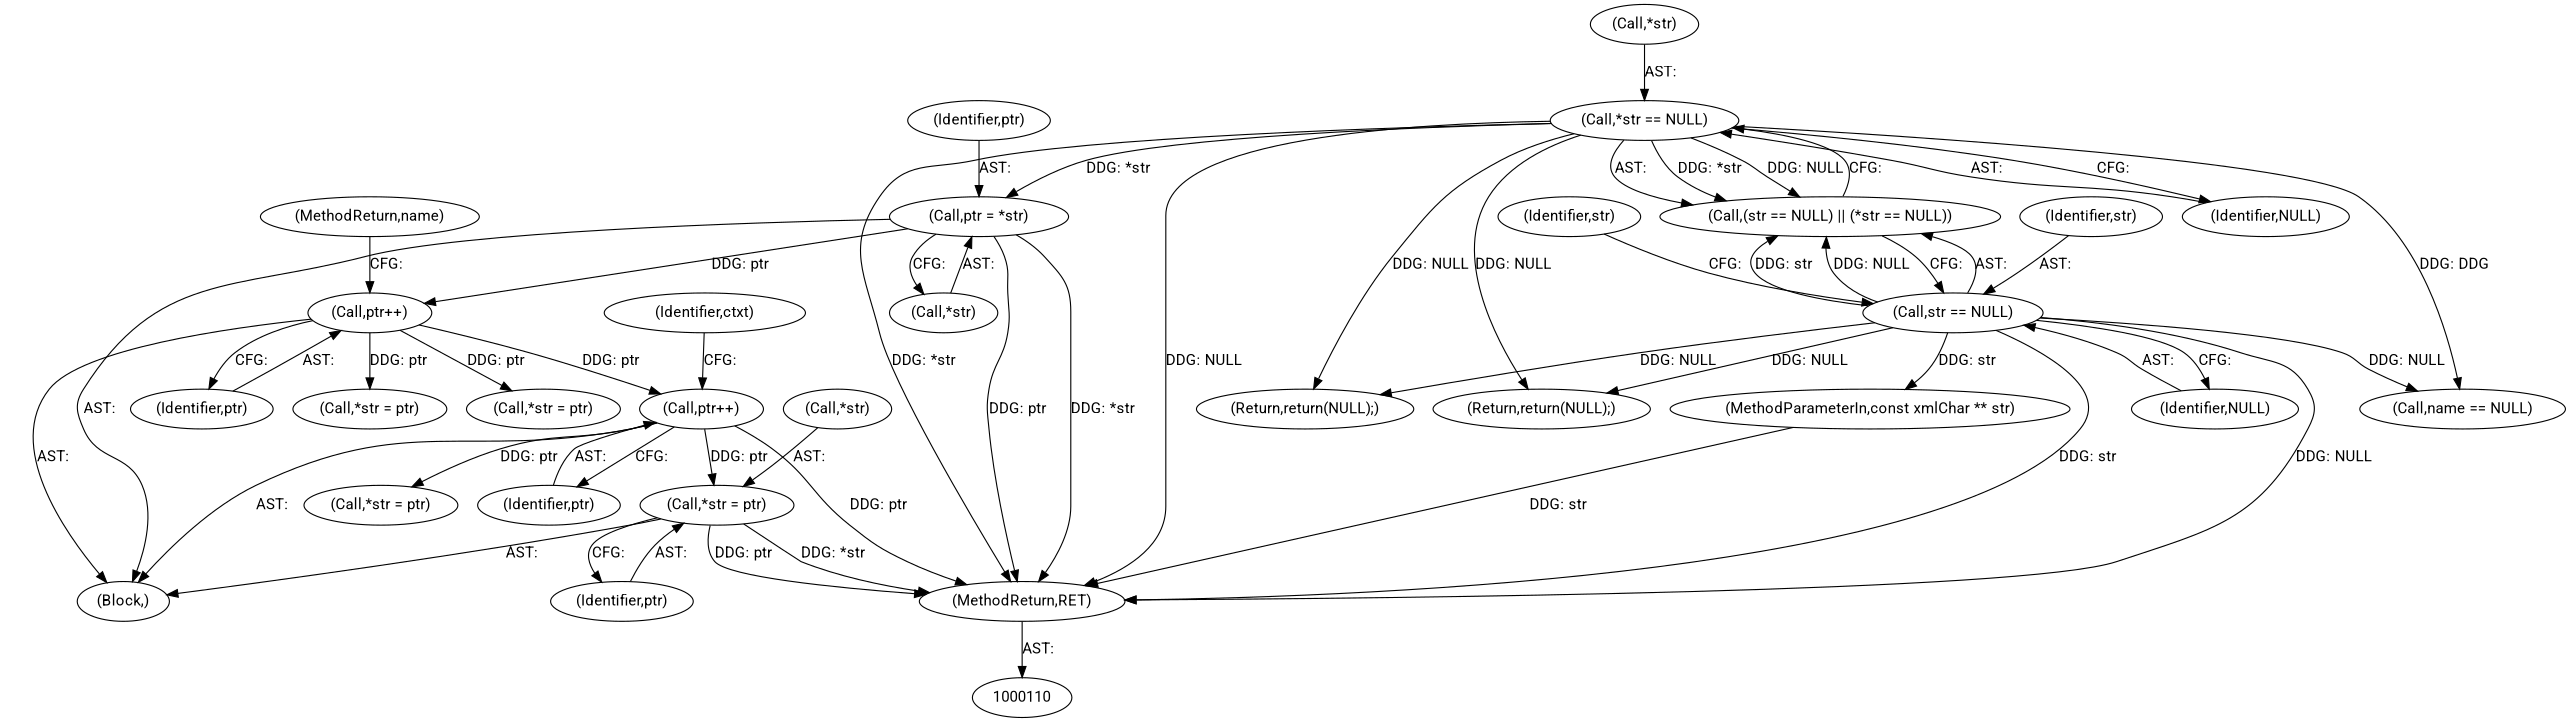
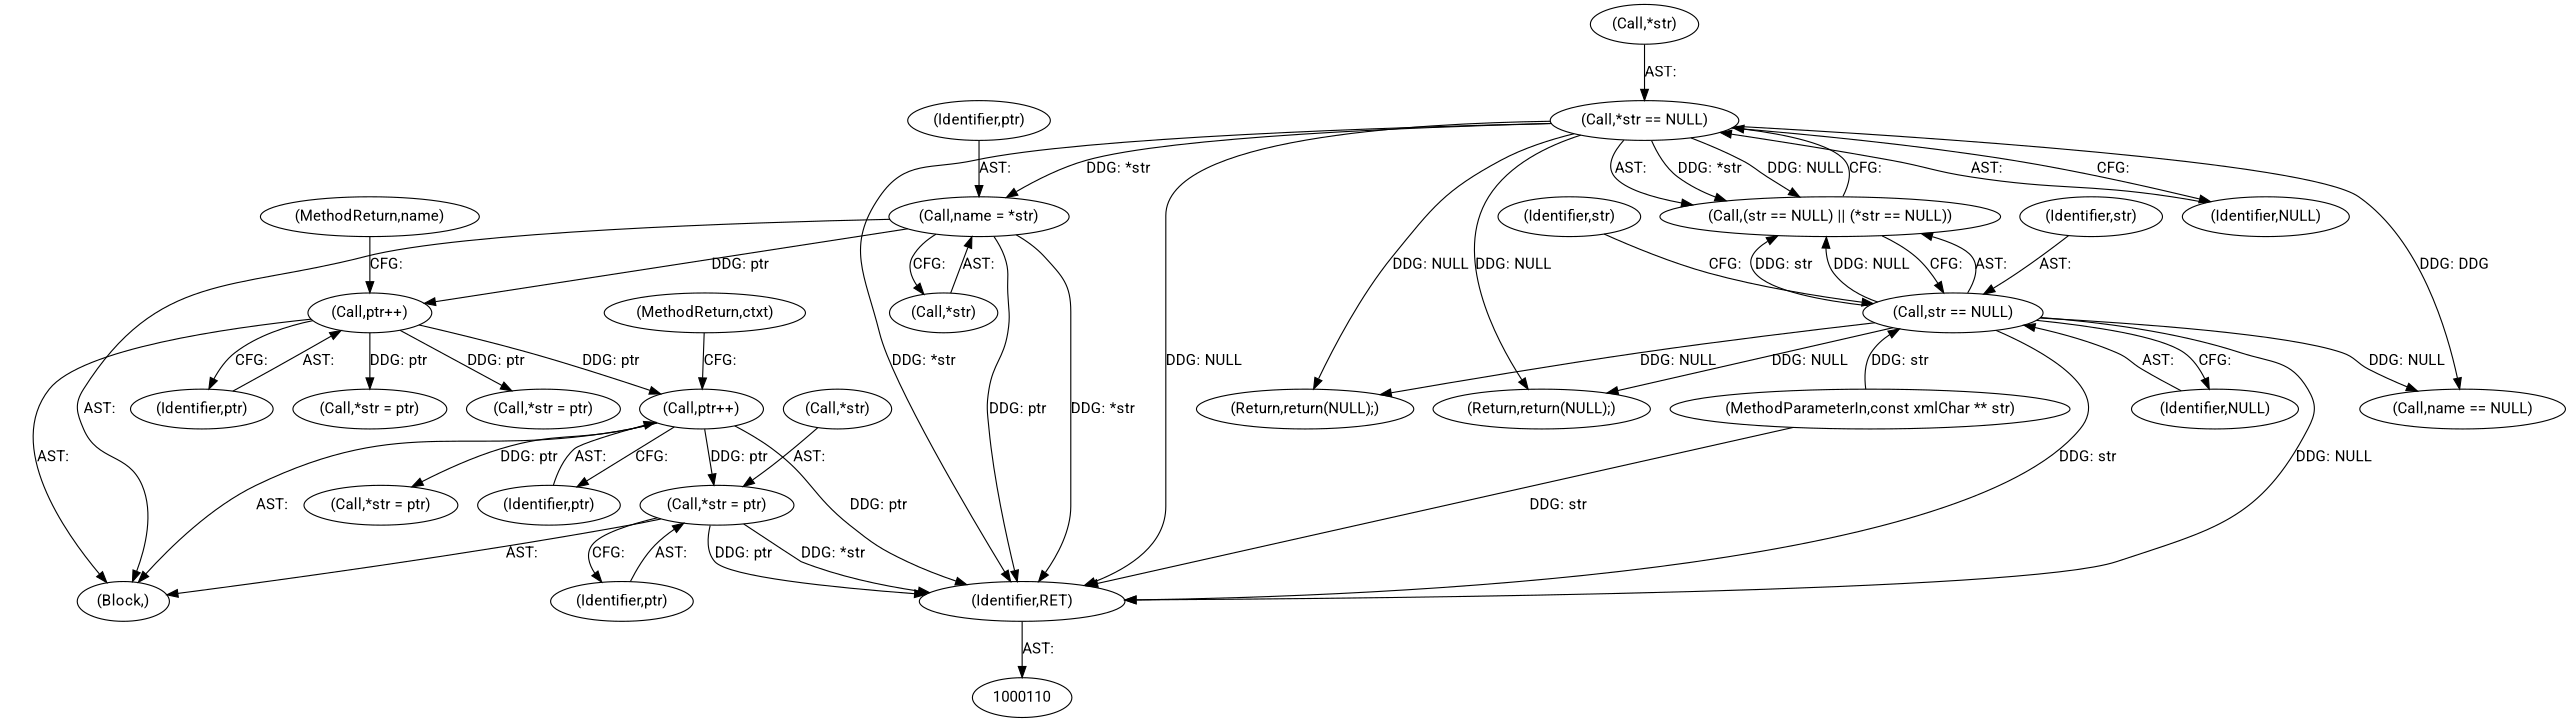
(979, 217) -> (979, 217)
(705, 313) -> (705, 313)
(1935, 361) -> (1869, 358)
(1022, 601) -> (1022, 601)
